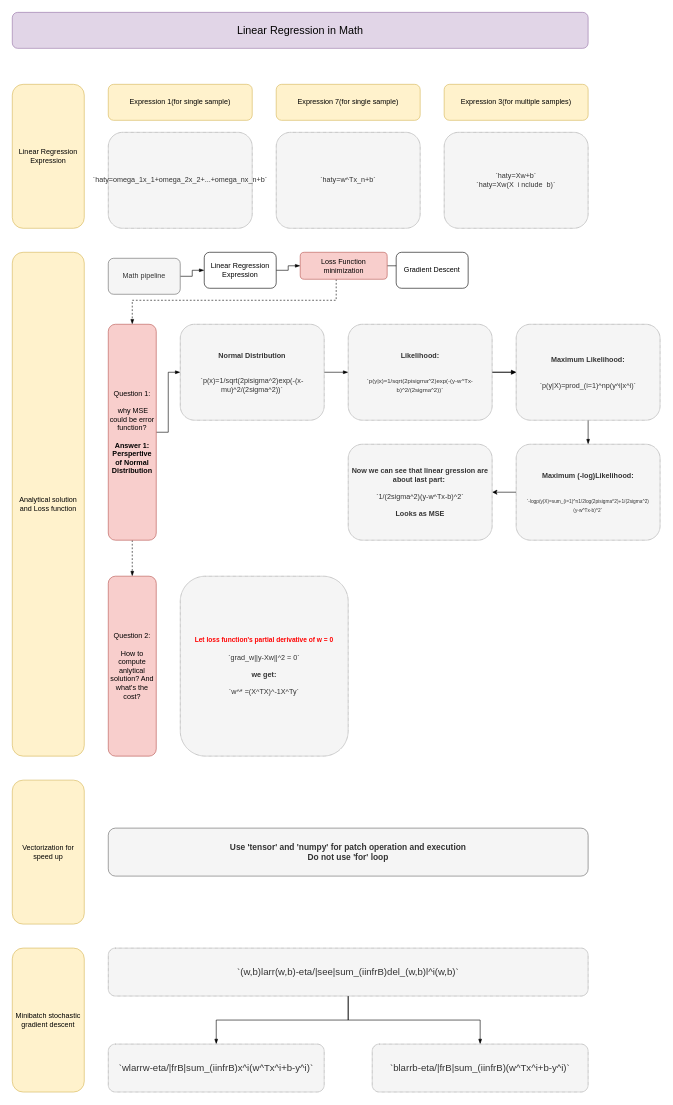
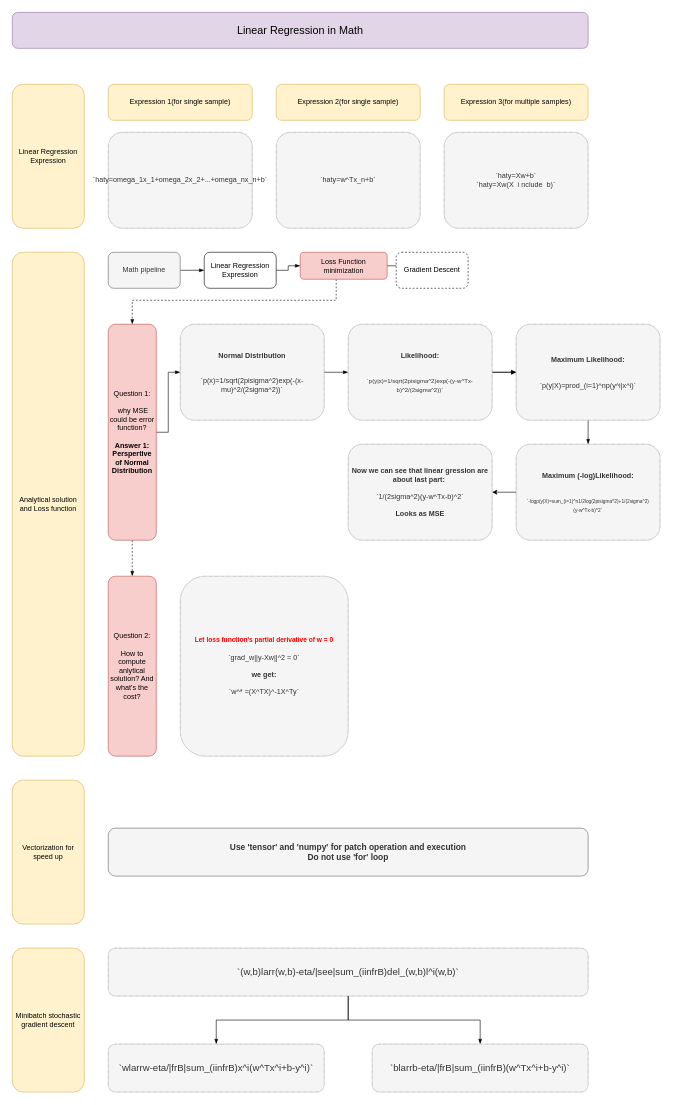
(348, 102) -> (348, 102)
(432, 270) -> (432, 270)
(144, 276) -> (144, 270)
